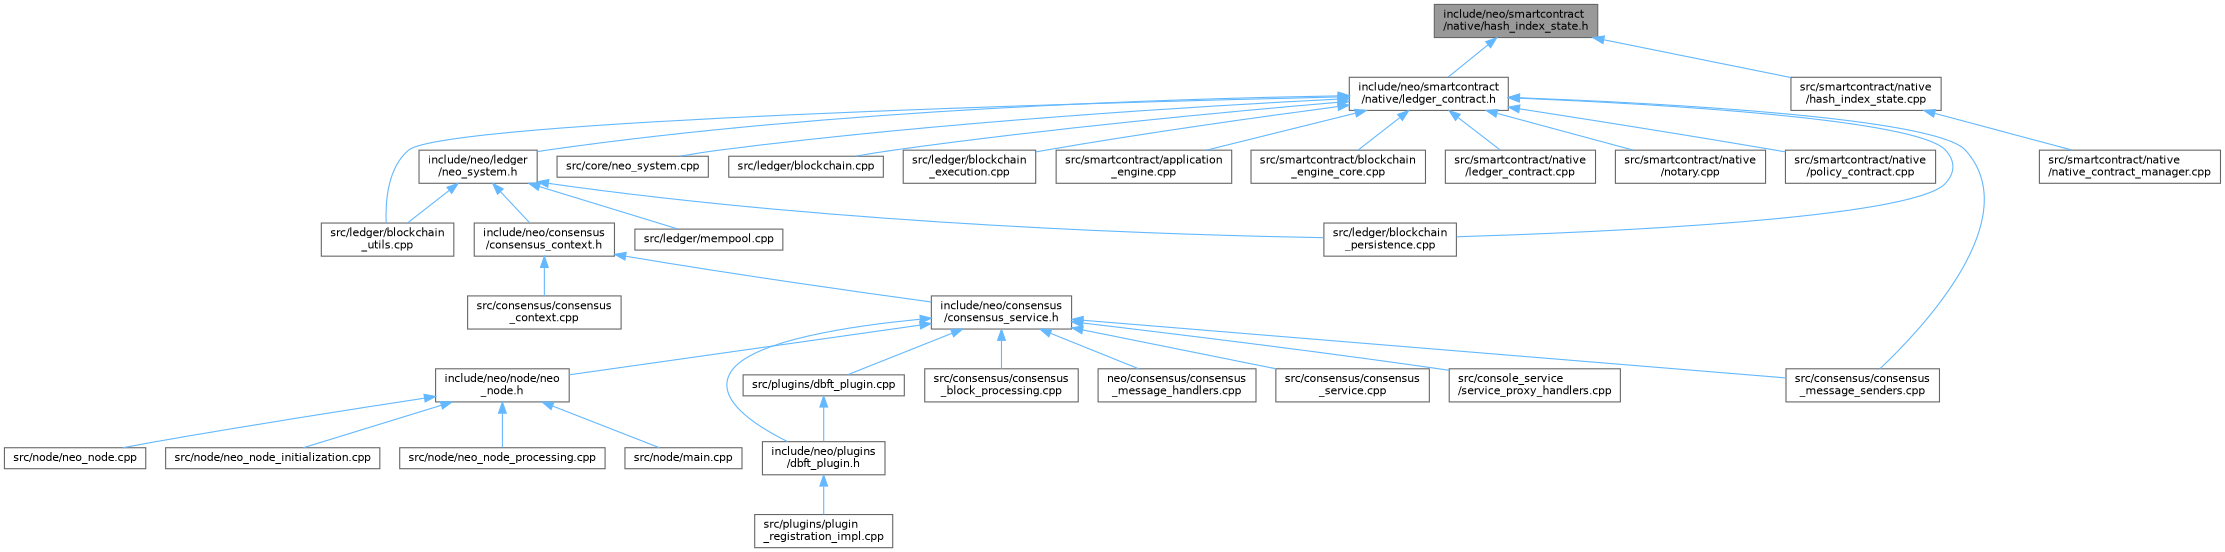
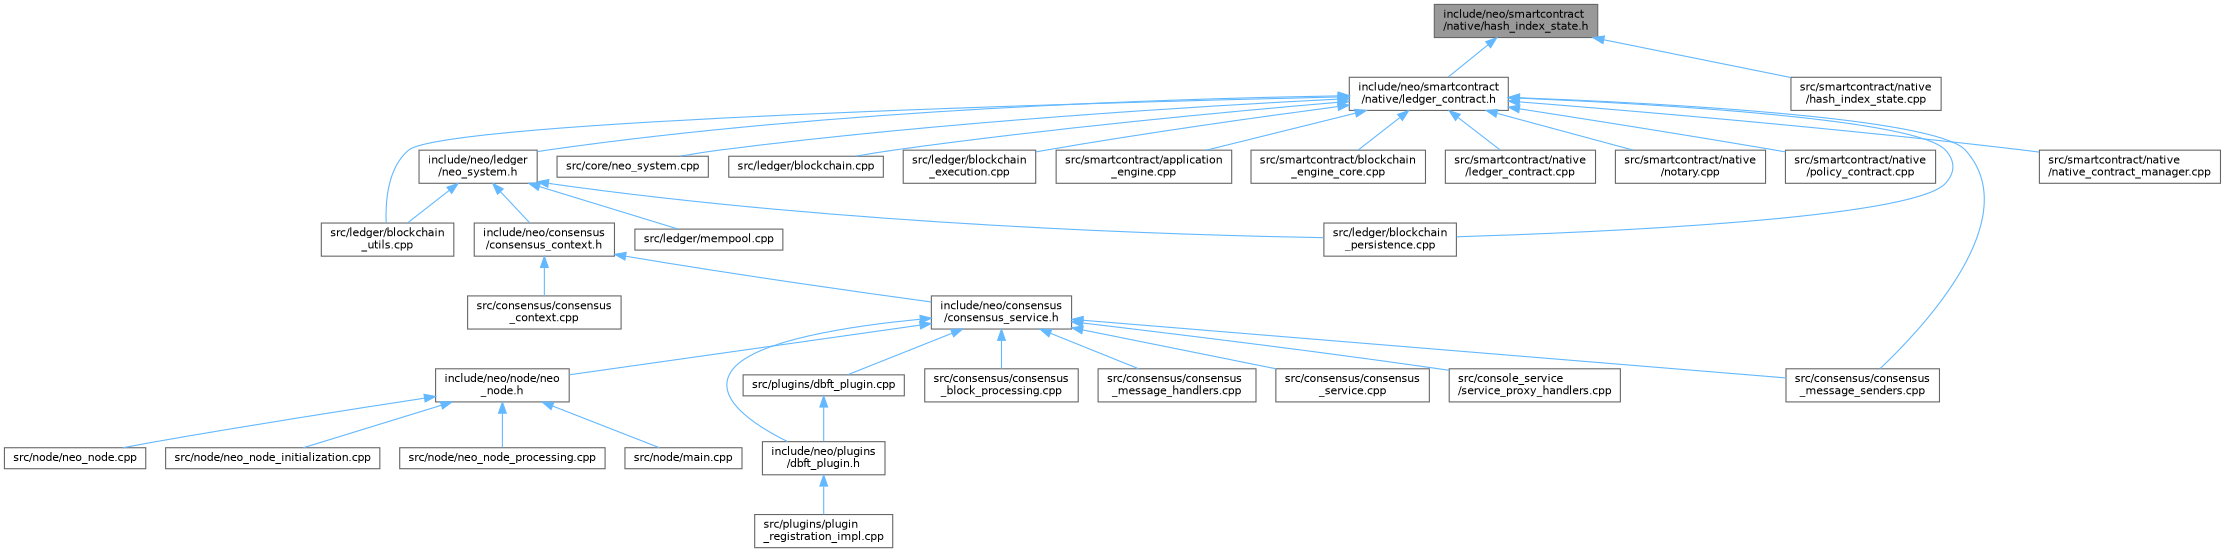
(2004, 132) -> (1780, 124)
(1177, 385) -> (1177, 385)
